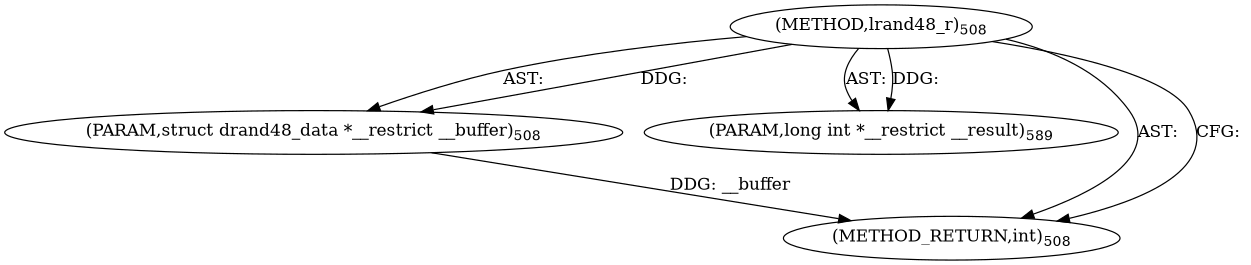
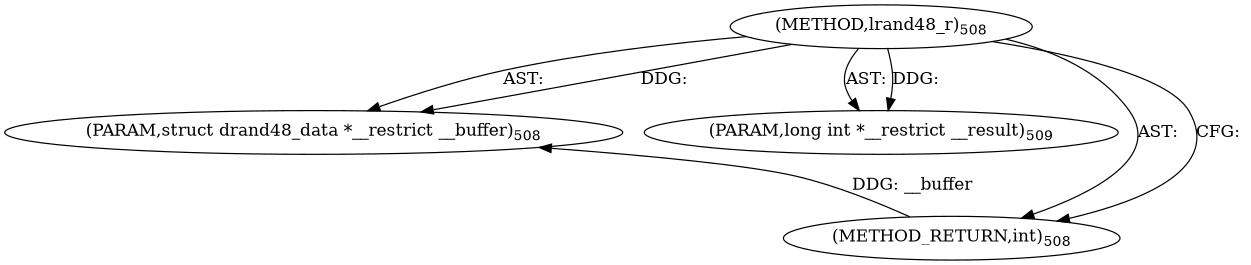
(1040, 131) -> (1040, 131)
(635, 186) -> (734, 166)
